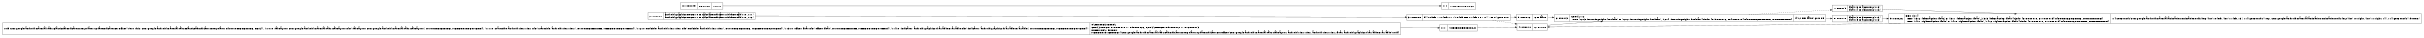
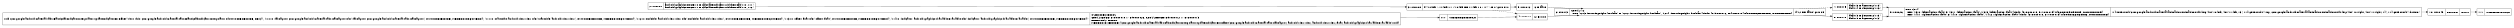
(1725, 25) -> (2424, 12)
